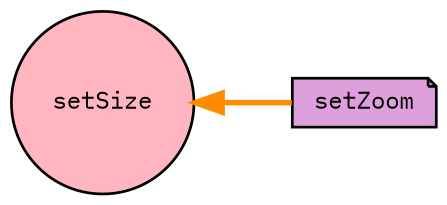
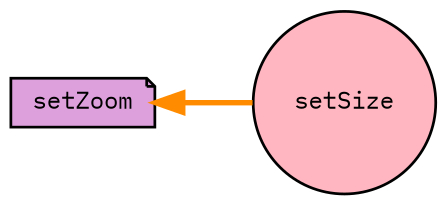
(257, 103) -> (218, 103)
